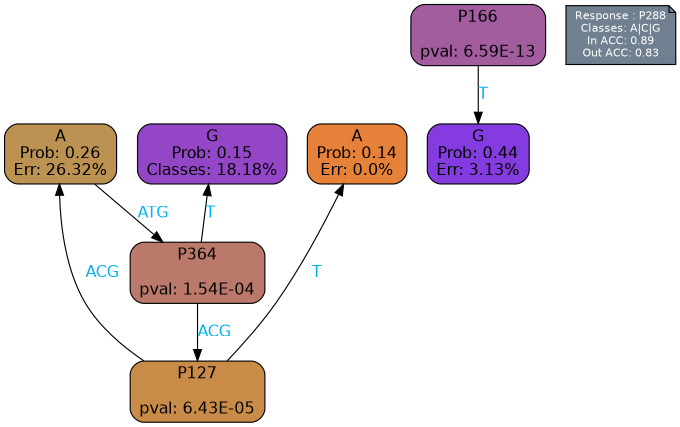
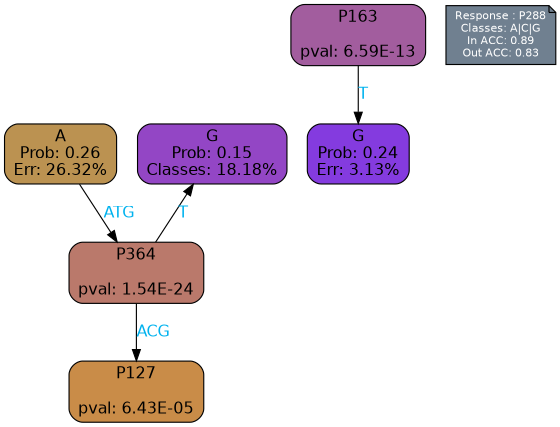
(478, 35) -> (358, 35)
(357, 154) -> none
(478, 154) -> (358, 154)
(198, 273) -> (136, 273)
(79, 290) -> none
